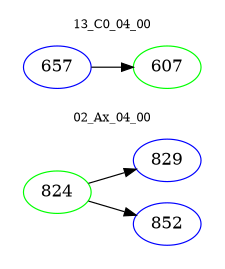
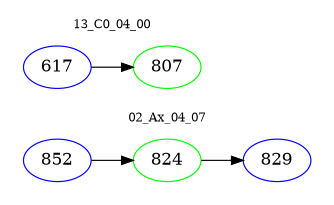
(57, 67) -> (57, 67)
(167, 67) -> (167, 67)
(112, 119) -> (167, 119)
(107, 206) -> (106, 160)
